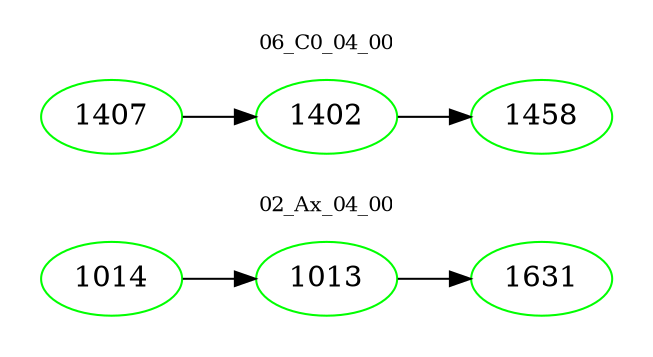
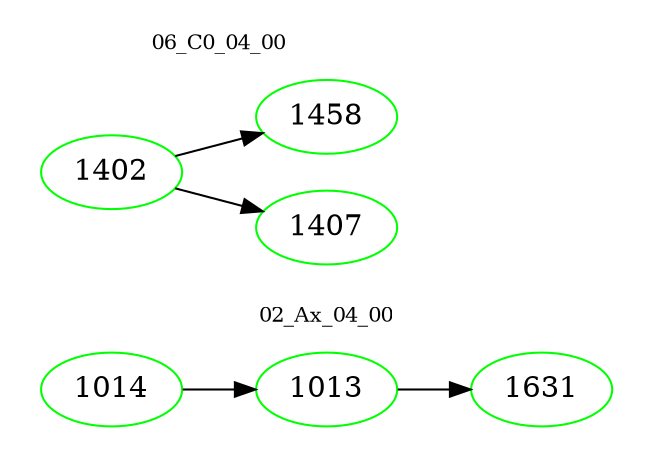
(209, 117) -> (209, 197)
